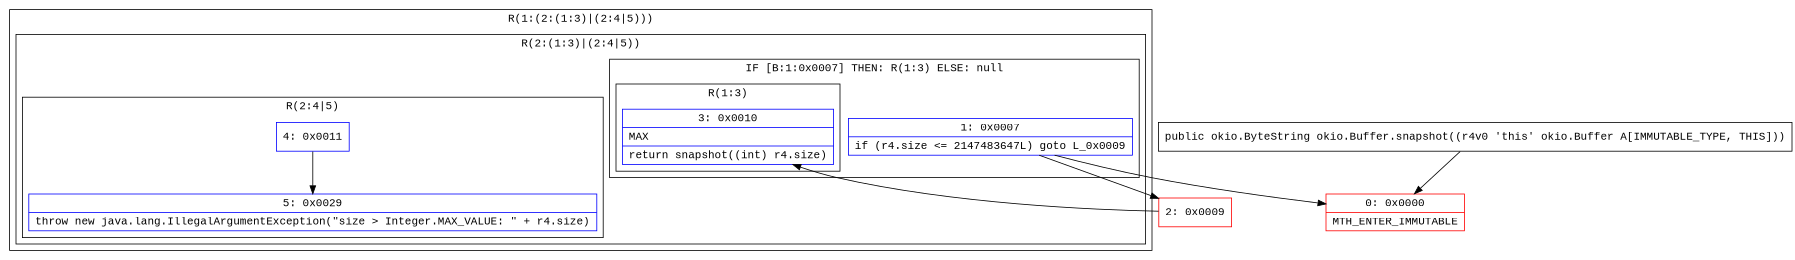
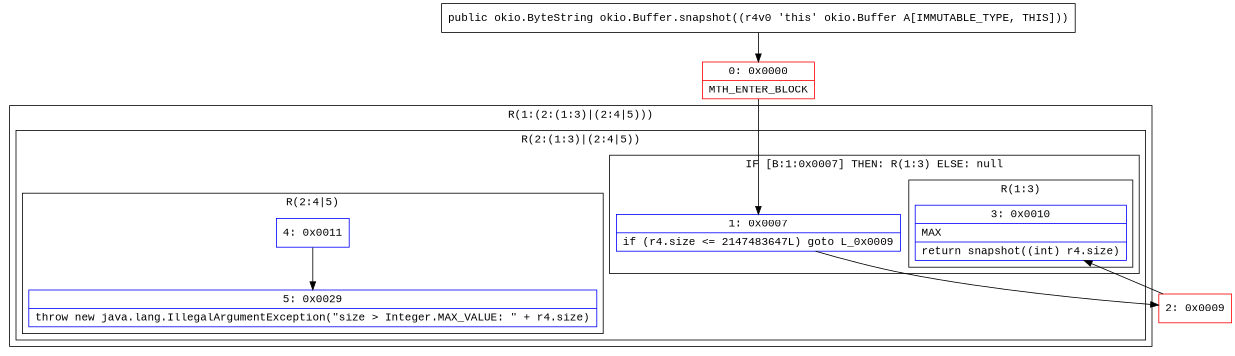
(1185, 184) -> (758, 150)
(1395, 221) -> (758, 89)
